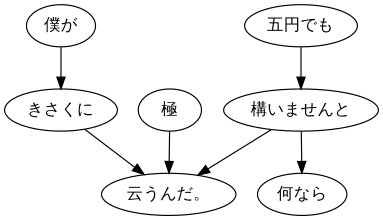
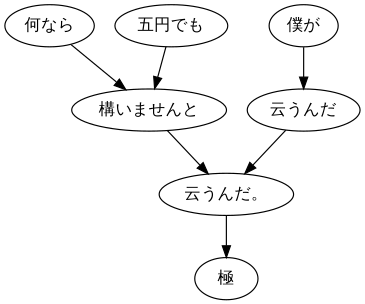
(61, 110) -> (304, 110)
(169, 146) -> (226, 231)
(302, 146) -> (94, 63)
